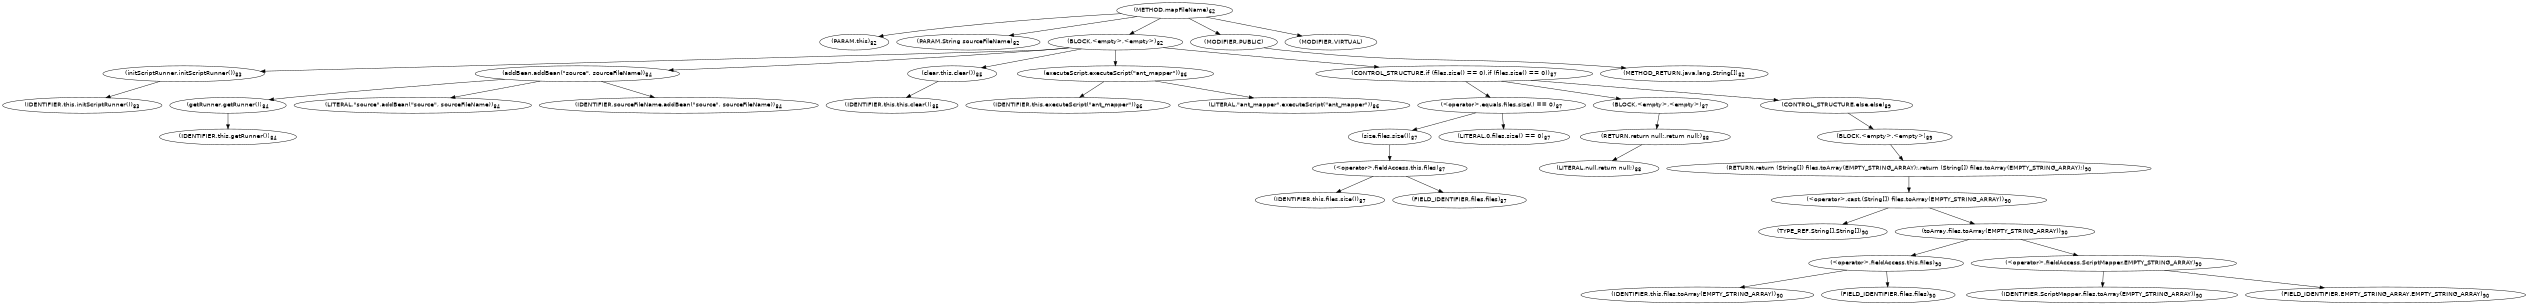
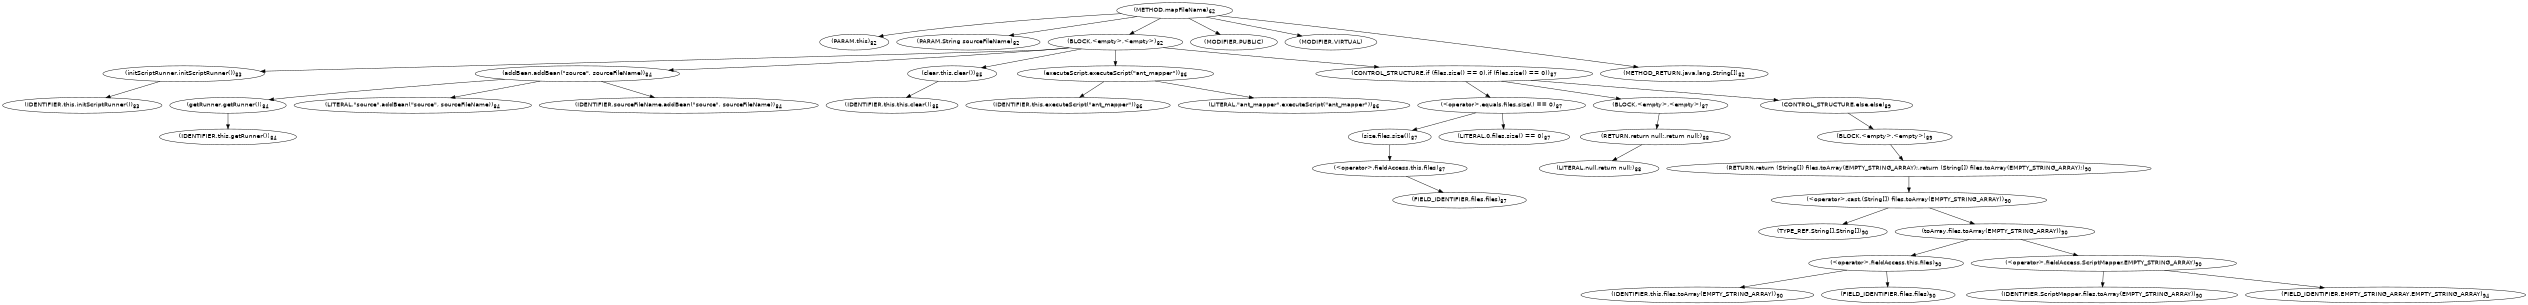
(1443, 60) -> (1426, 40)
(1320, 200) -> none
(2486, 294) -> (2486, 294)
